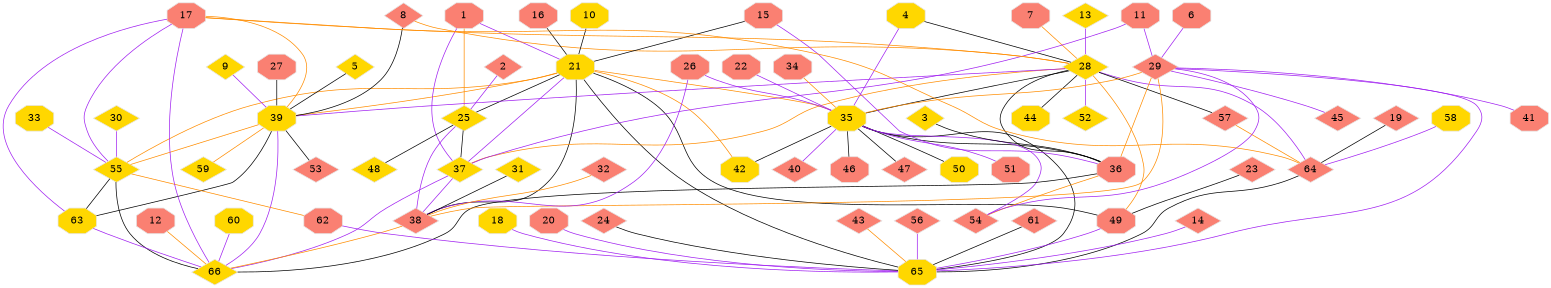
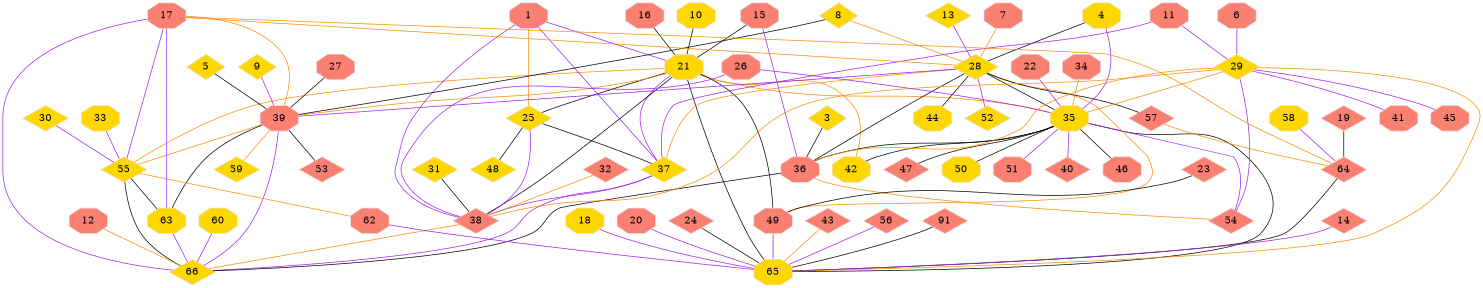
(404, 16) -> (839, 16)
(503, 67) -> none
(1155, 67) -> (1237, 67)
(1215, 90) -> none
(277, 118) -> (279, 118)
none -> (412, 118)
(1338, 118) -> (1450, 118)
(1384, 204) -> (1284, 248)
(1034, 221) -> (945, 221)
